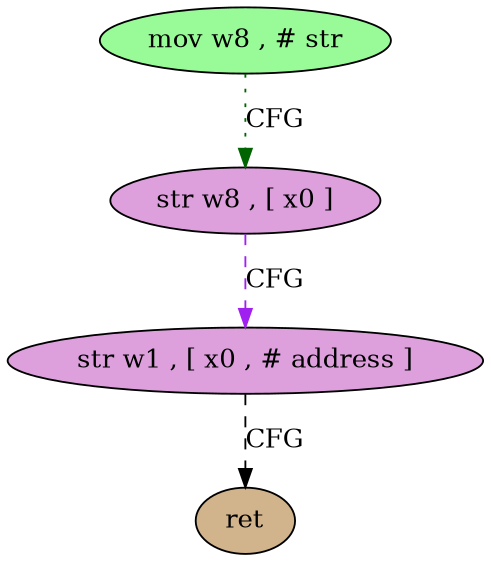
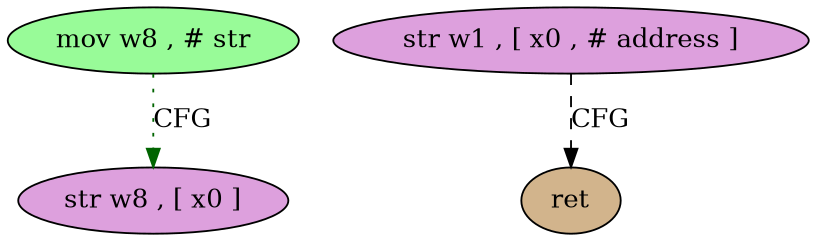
(245, 271) -> none
